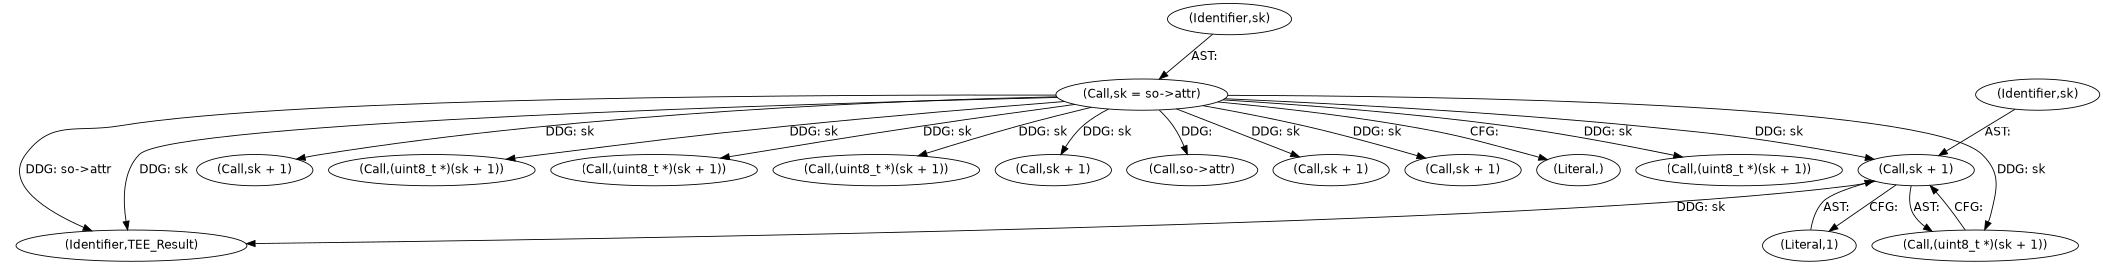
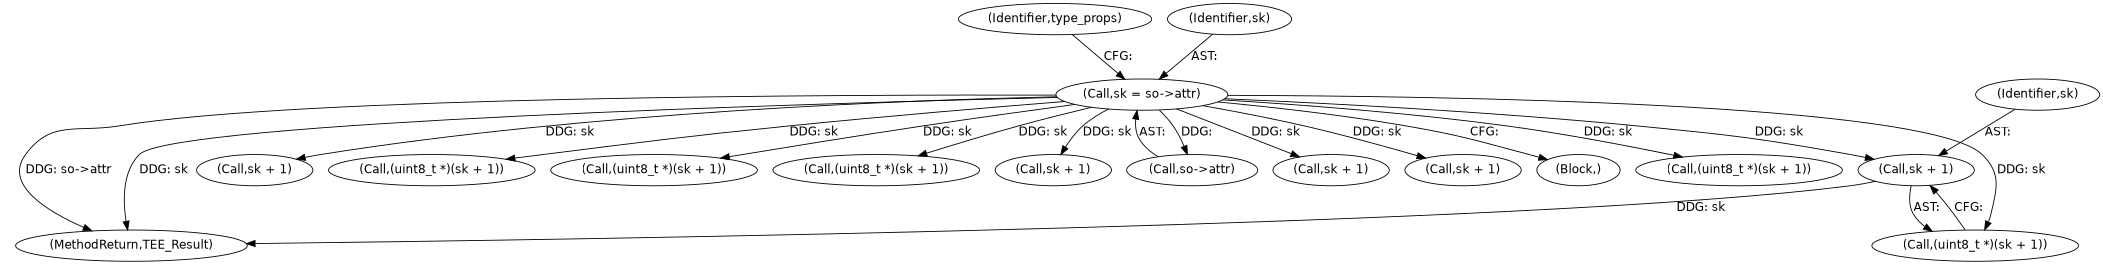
none -> (1055, 19)
none -> (1141, 141)
(1578, 170) -> (1578, 170)
(131, 246) -> (131, 246)
(1809, 246) -> none
